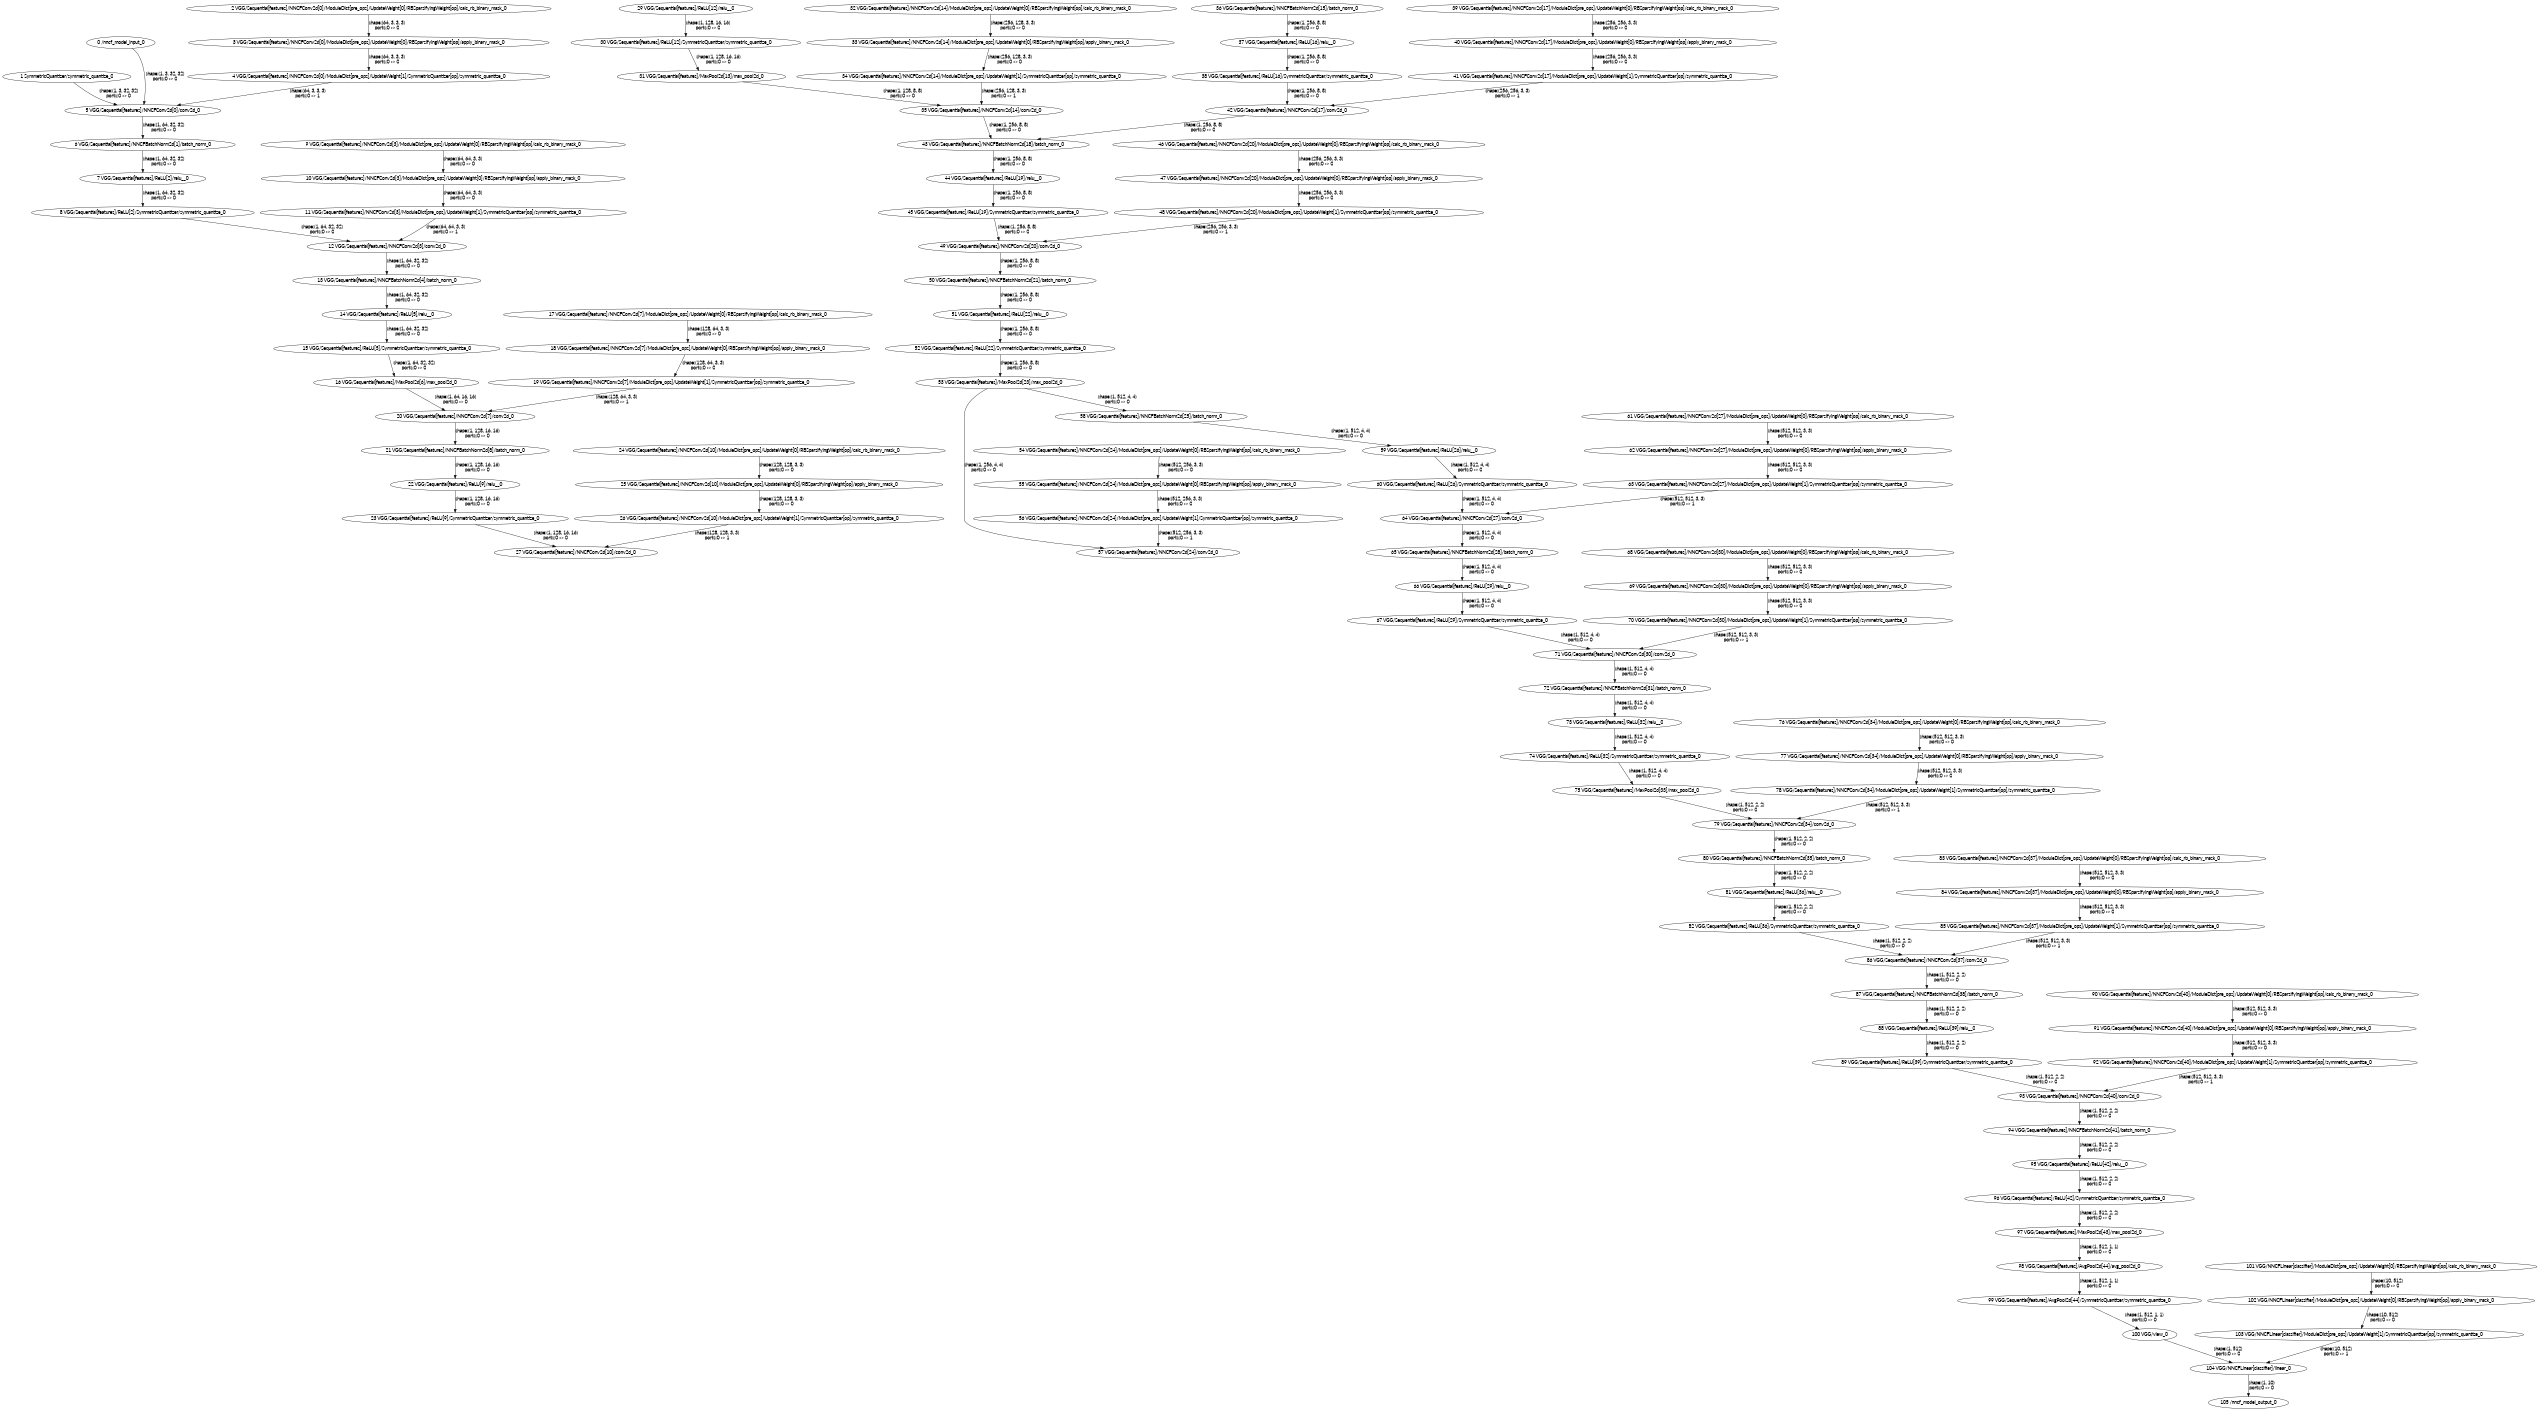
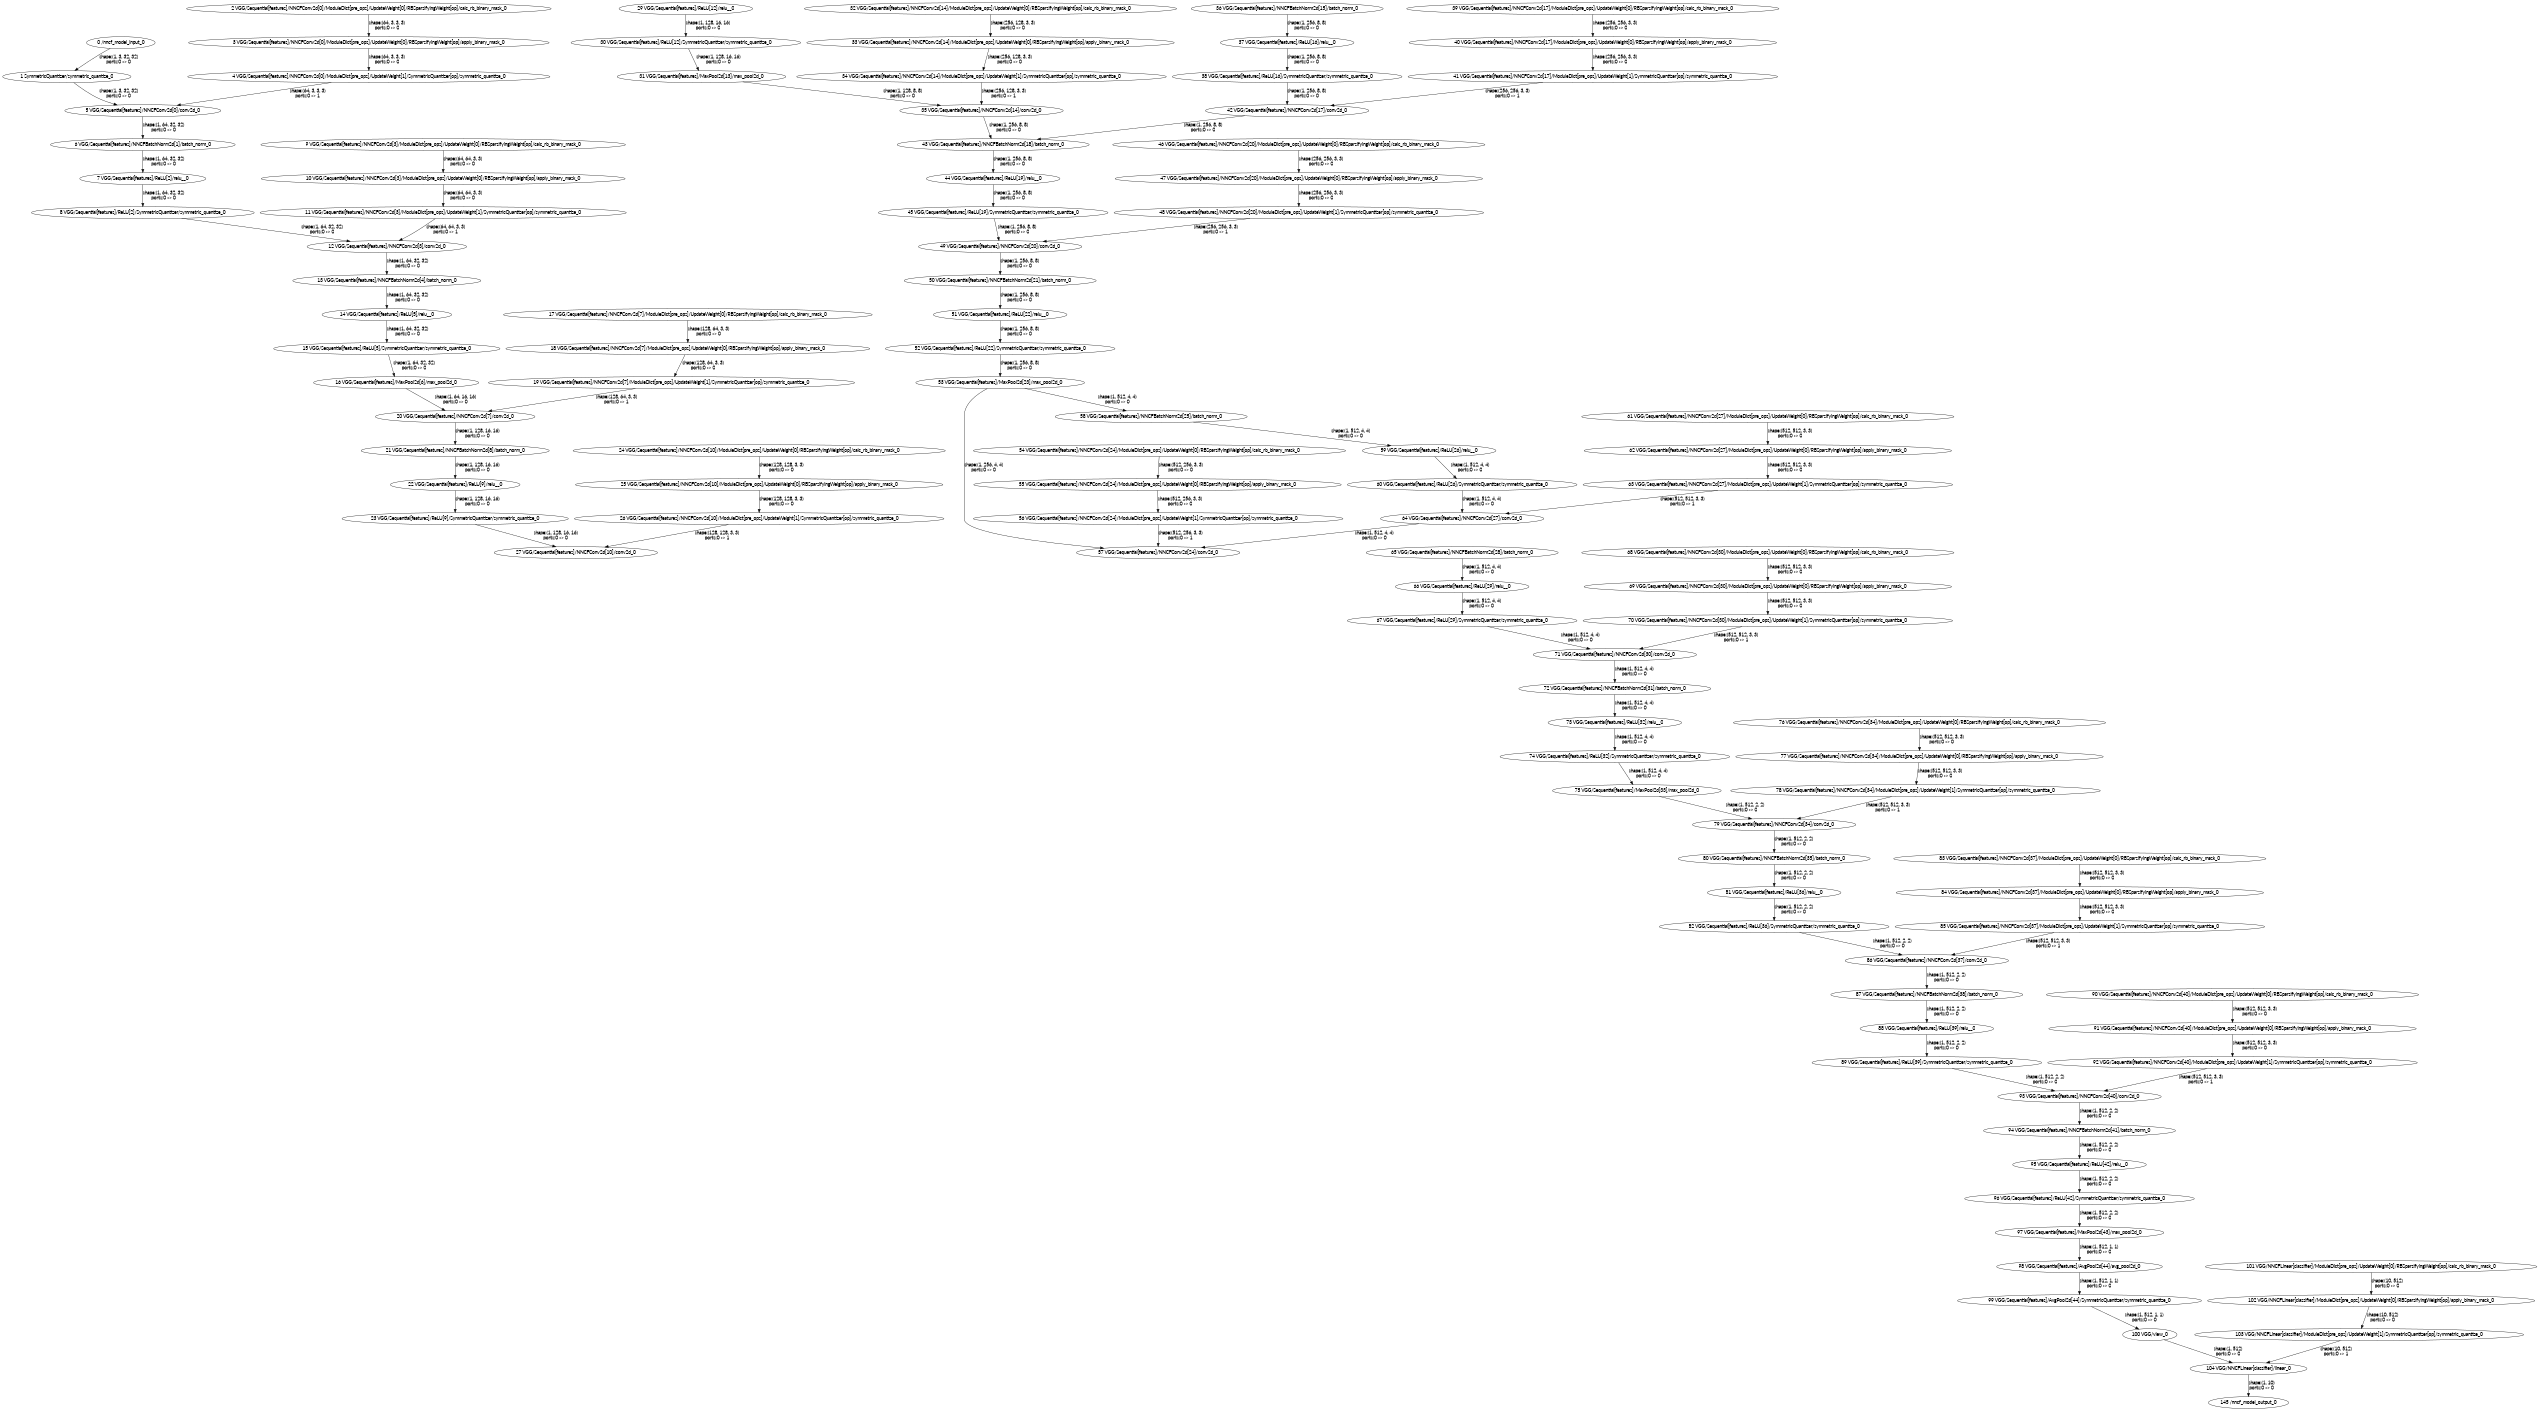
(144, 73) -> (94, 58)
(1462, 534) -> (1312, 535)
(2248, 1403) -> (2248, 1403)
